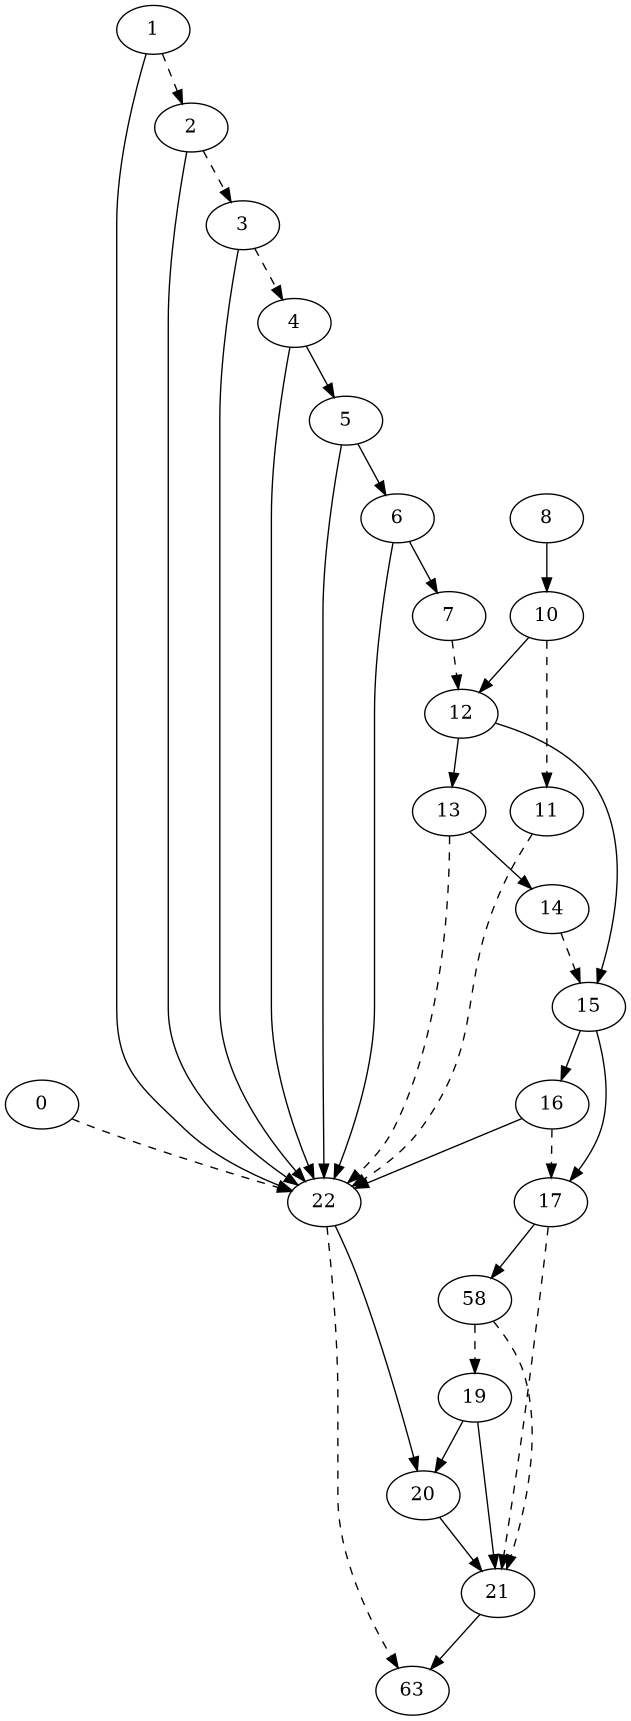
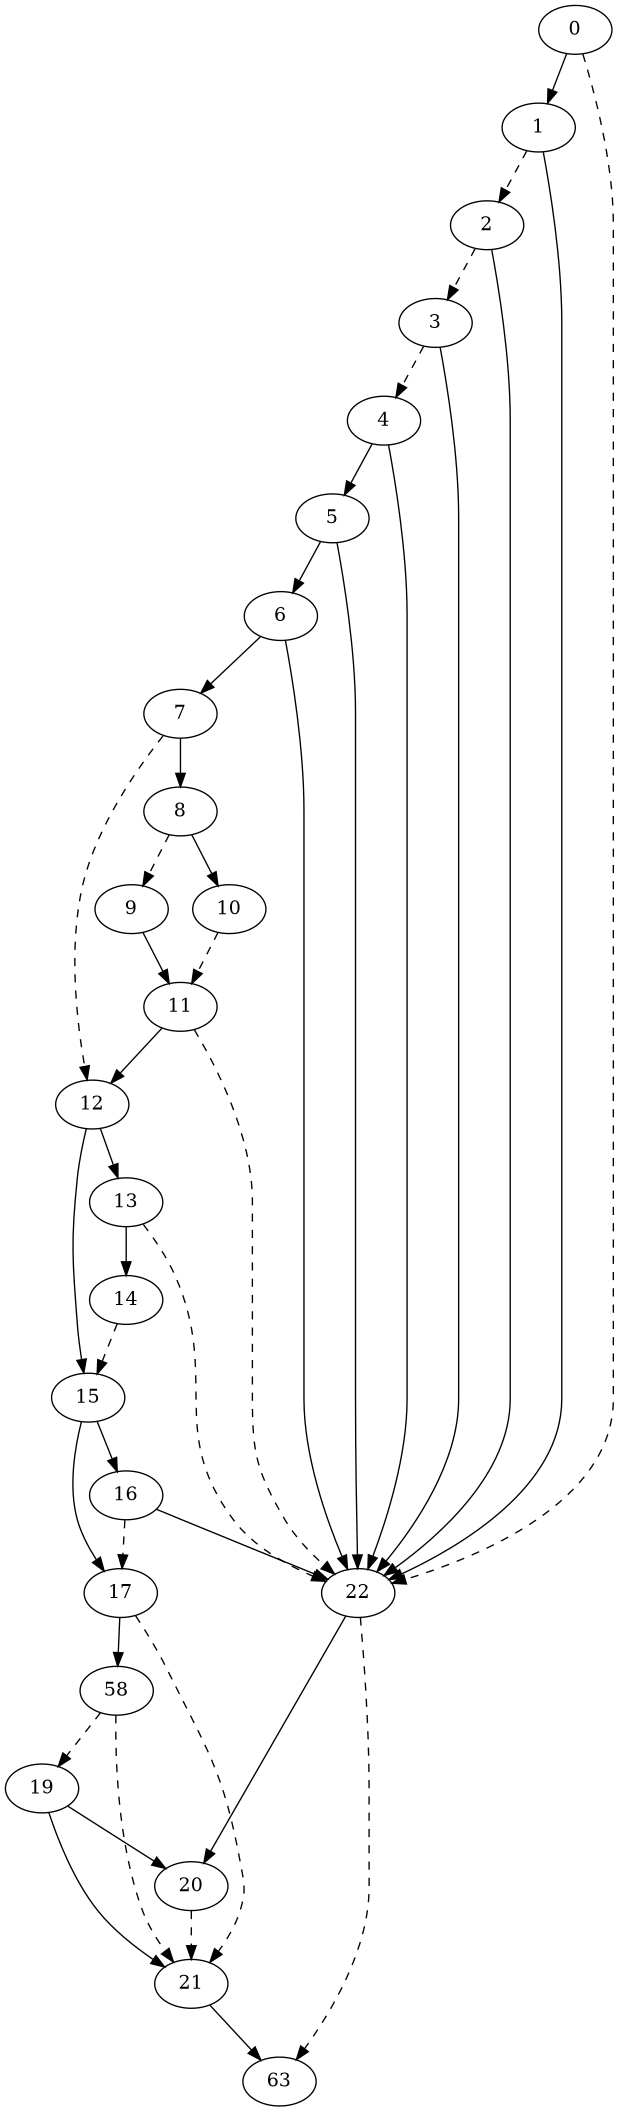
none -> (560, 72)
(509, 660) -> (141, 1051)
none -> (180, 756)
none -> (132, 909)
(456, 1539) -> (191, 1928)
